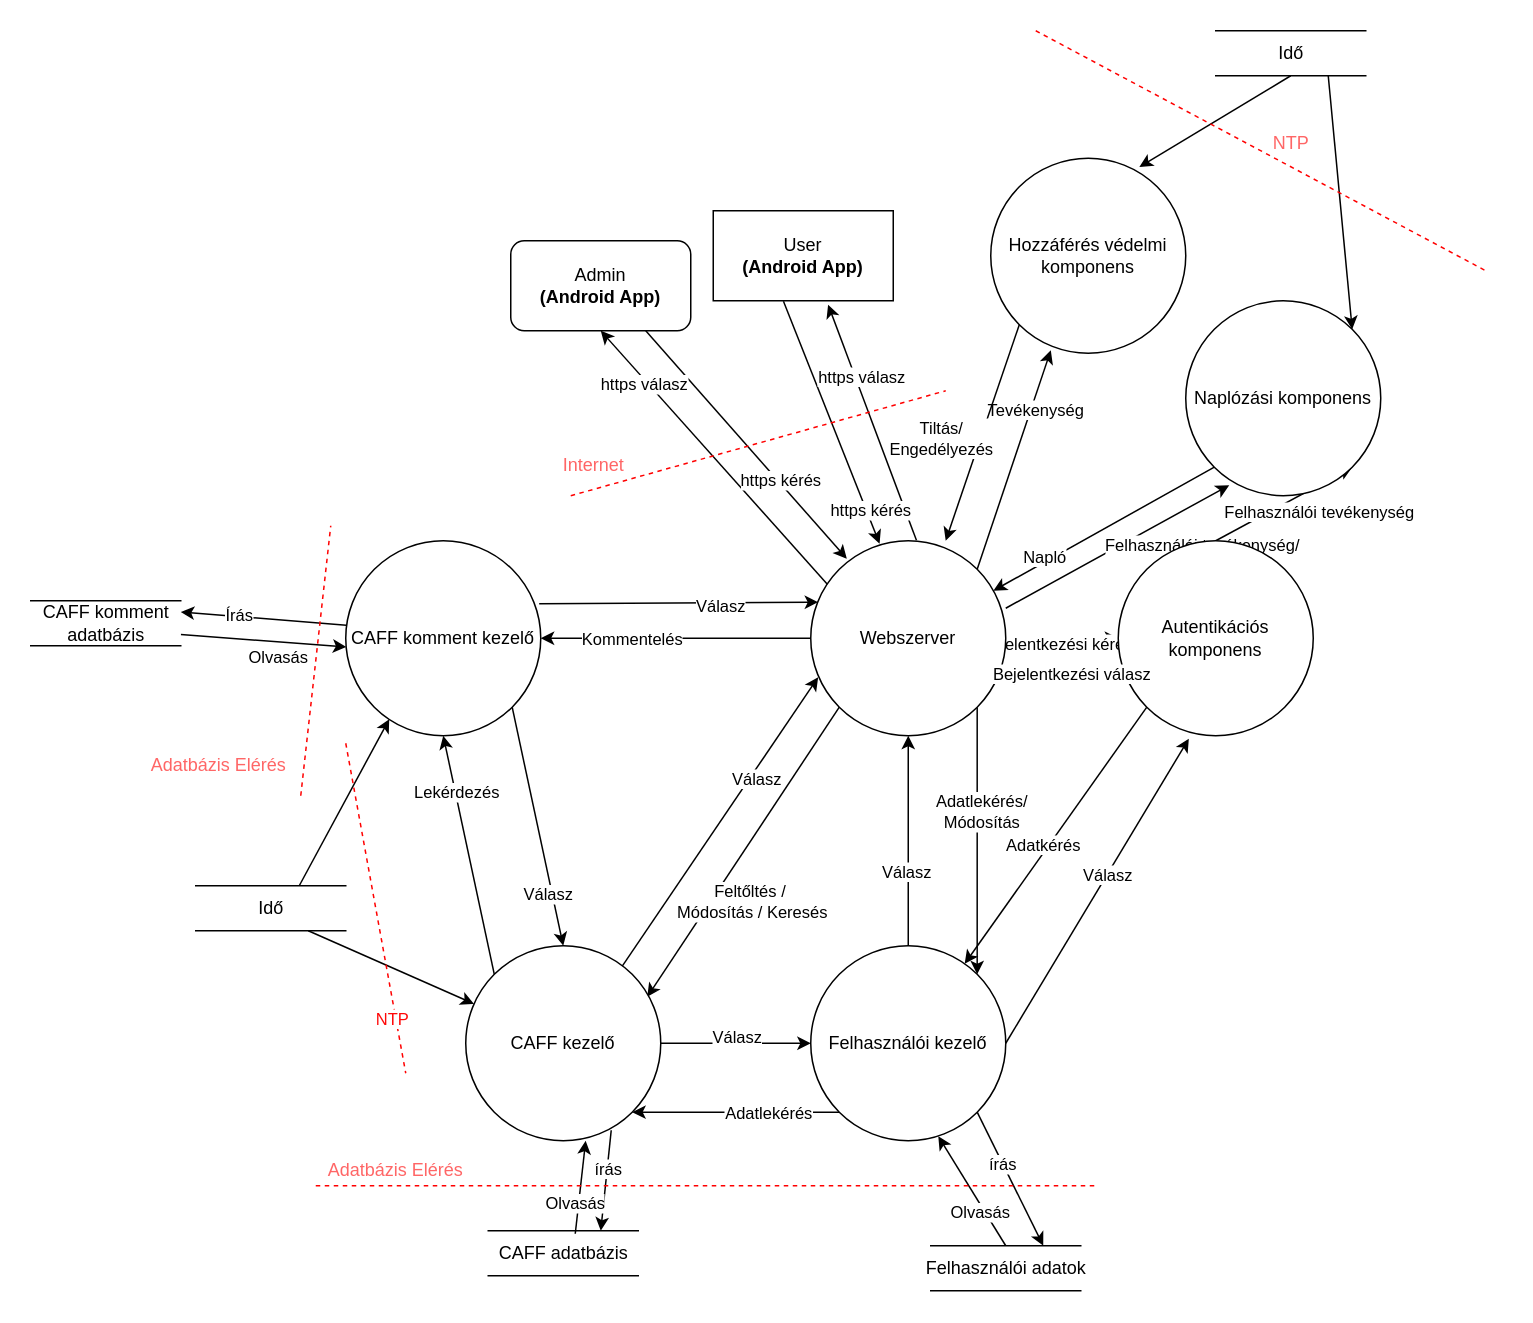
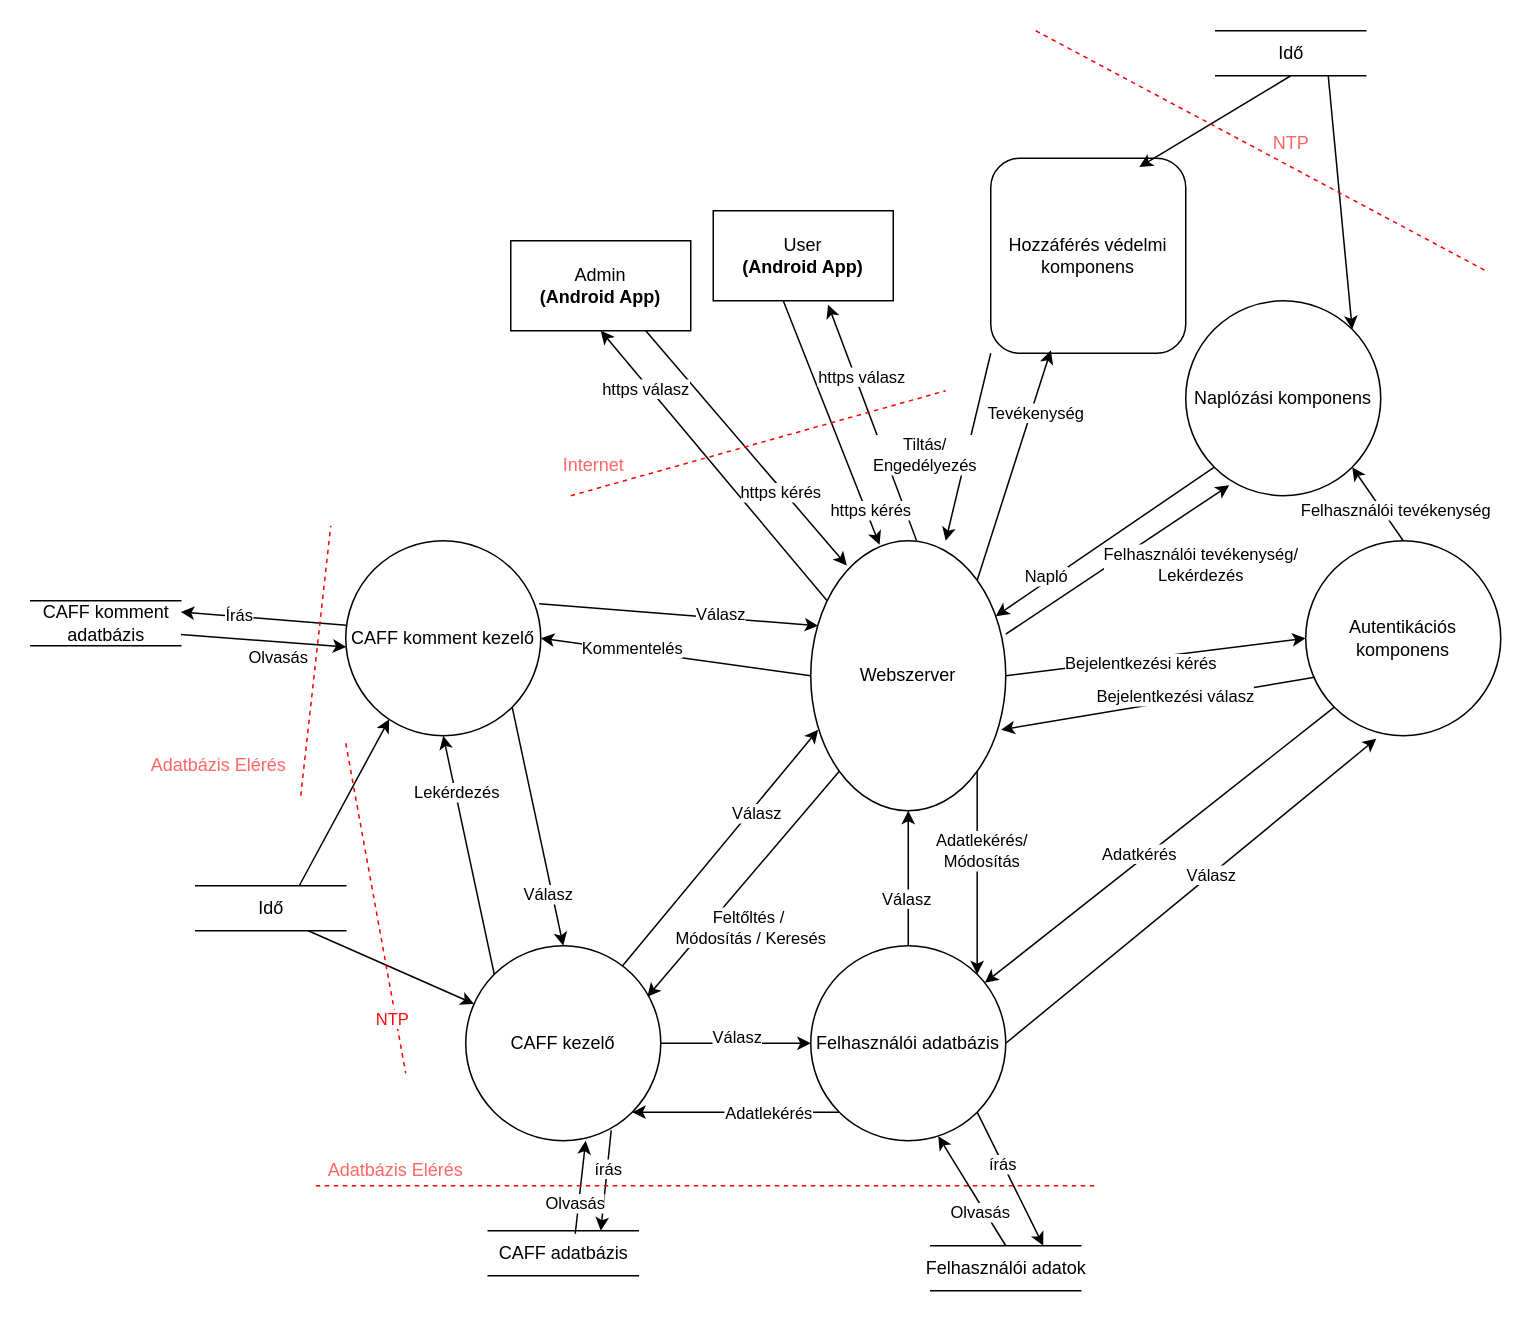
(1088, 256) -> (1088, 256)
(601, 286) -> (601, 286)
(908, 638) -> (908, 676)
(1216, 638) -> (1403, 638)
(908, 1043) -> (908, 1043)
